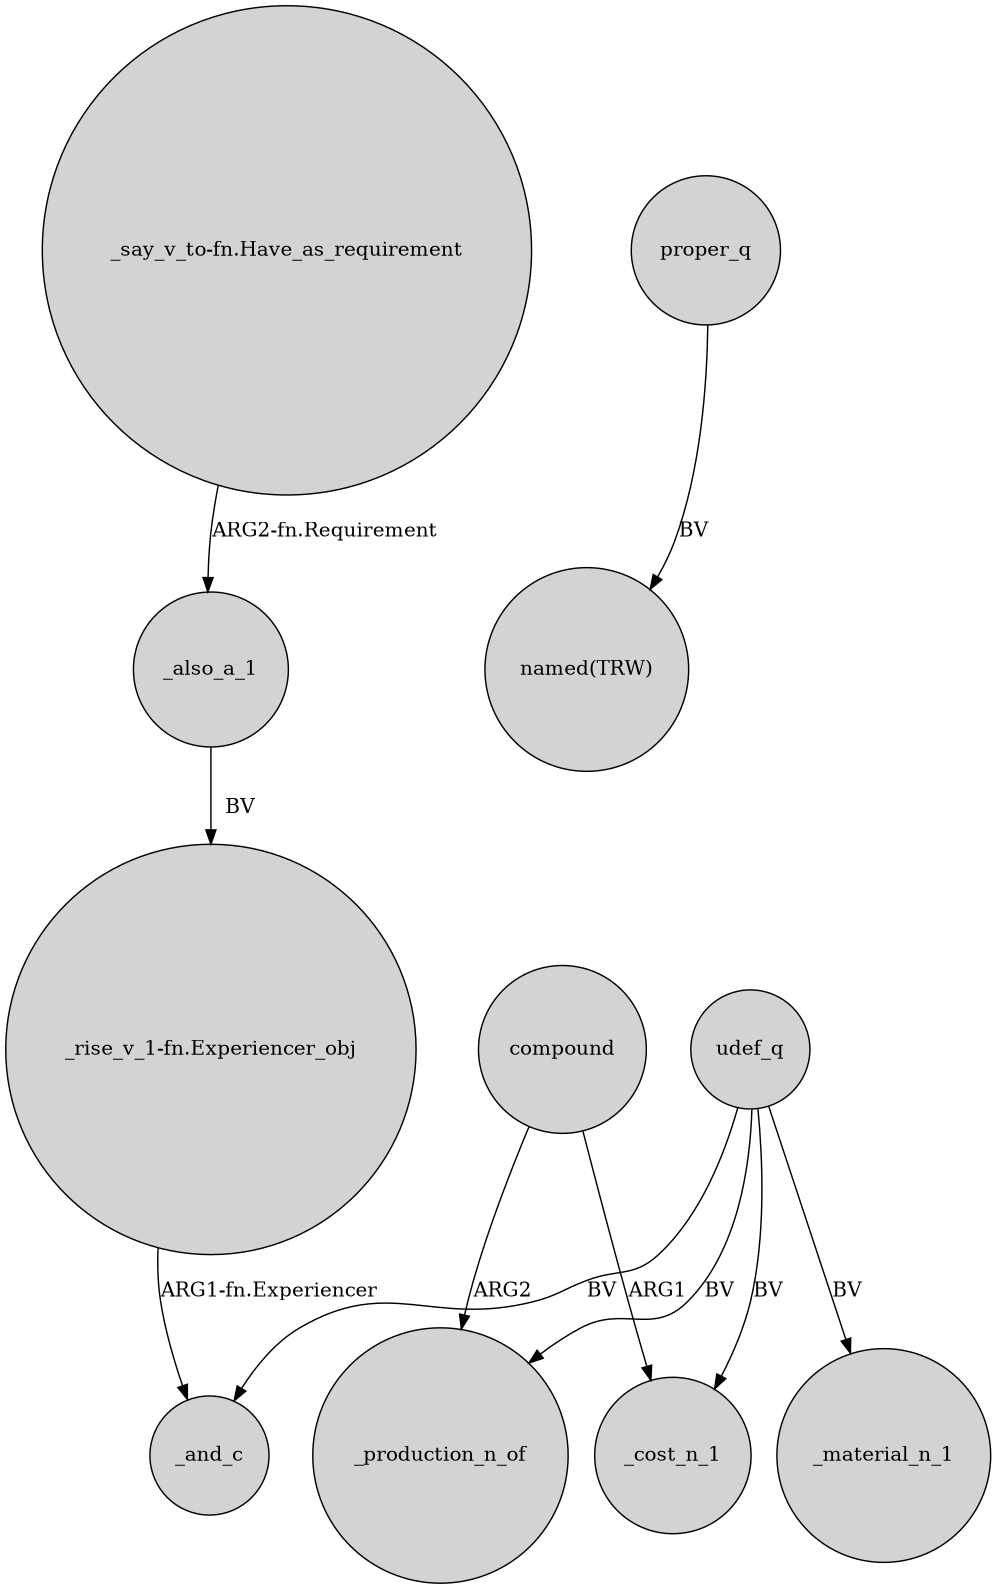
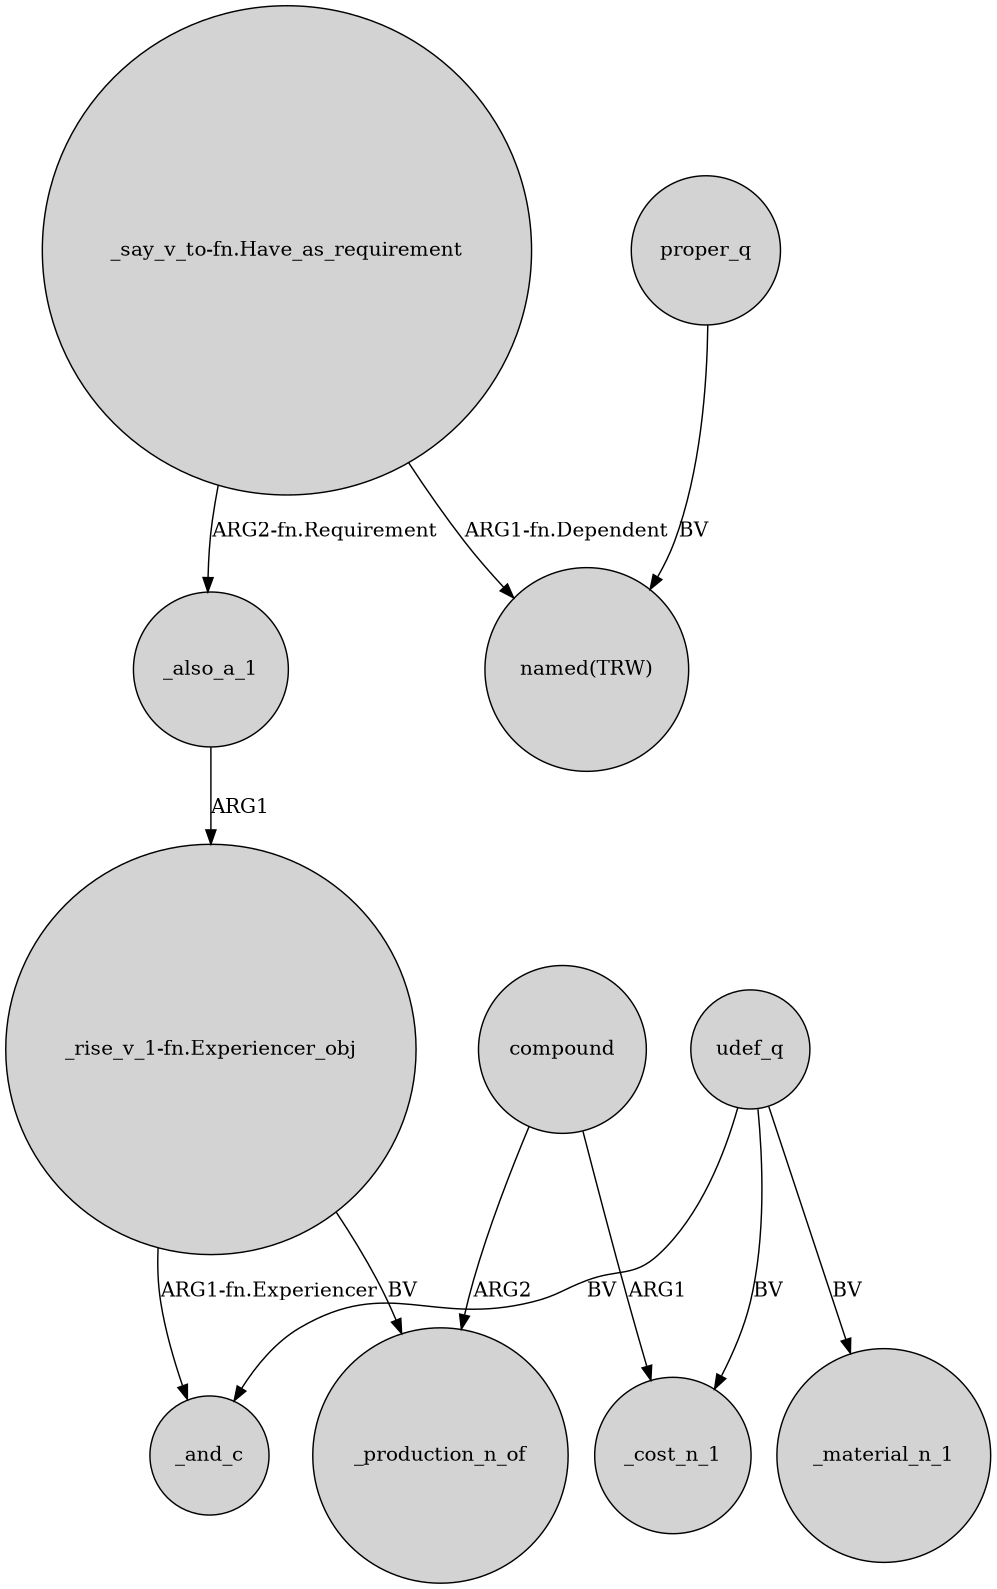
none -> (453, 527)
(240, 808) -> (240, 808)
(702, 1284) -> (369, 1265)
